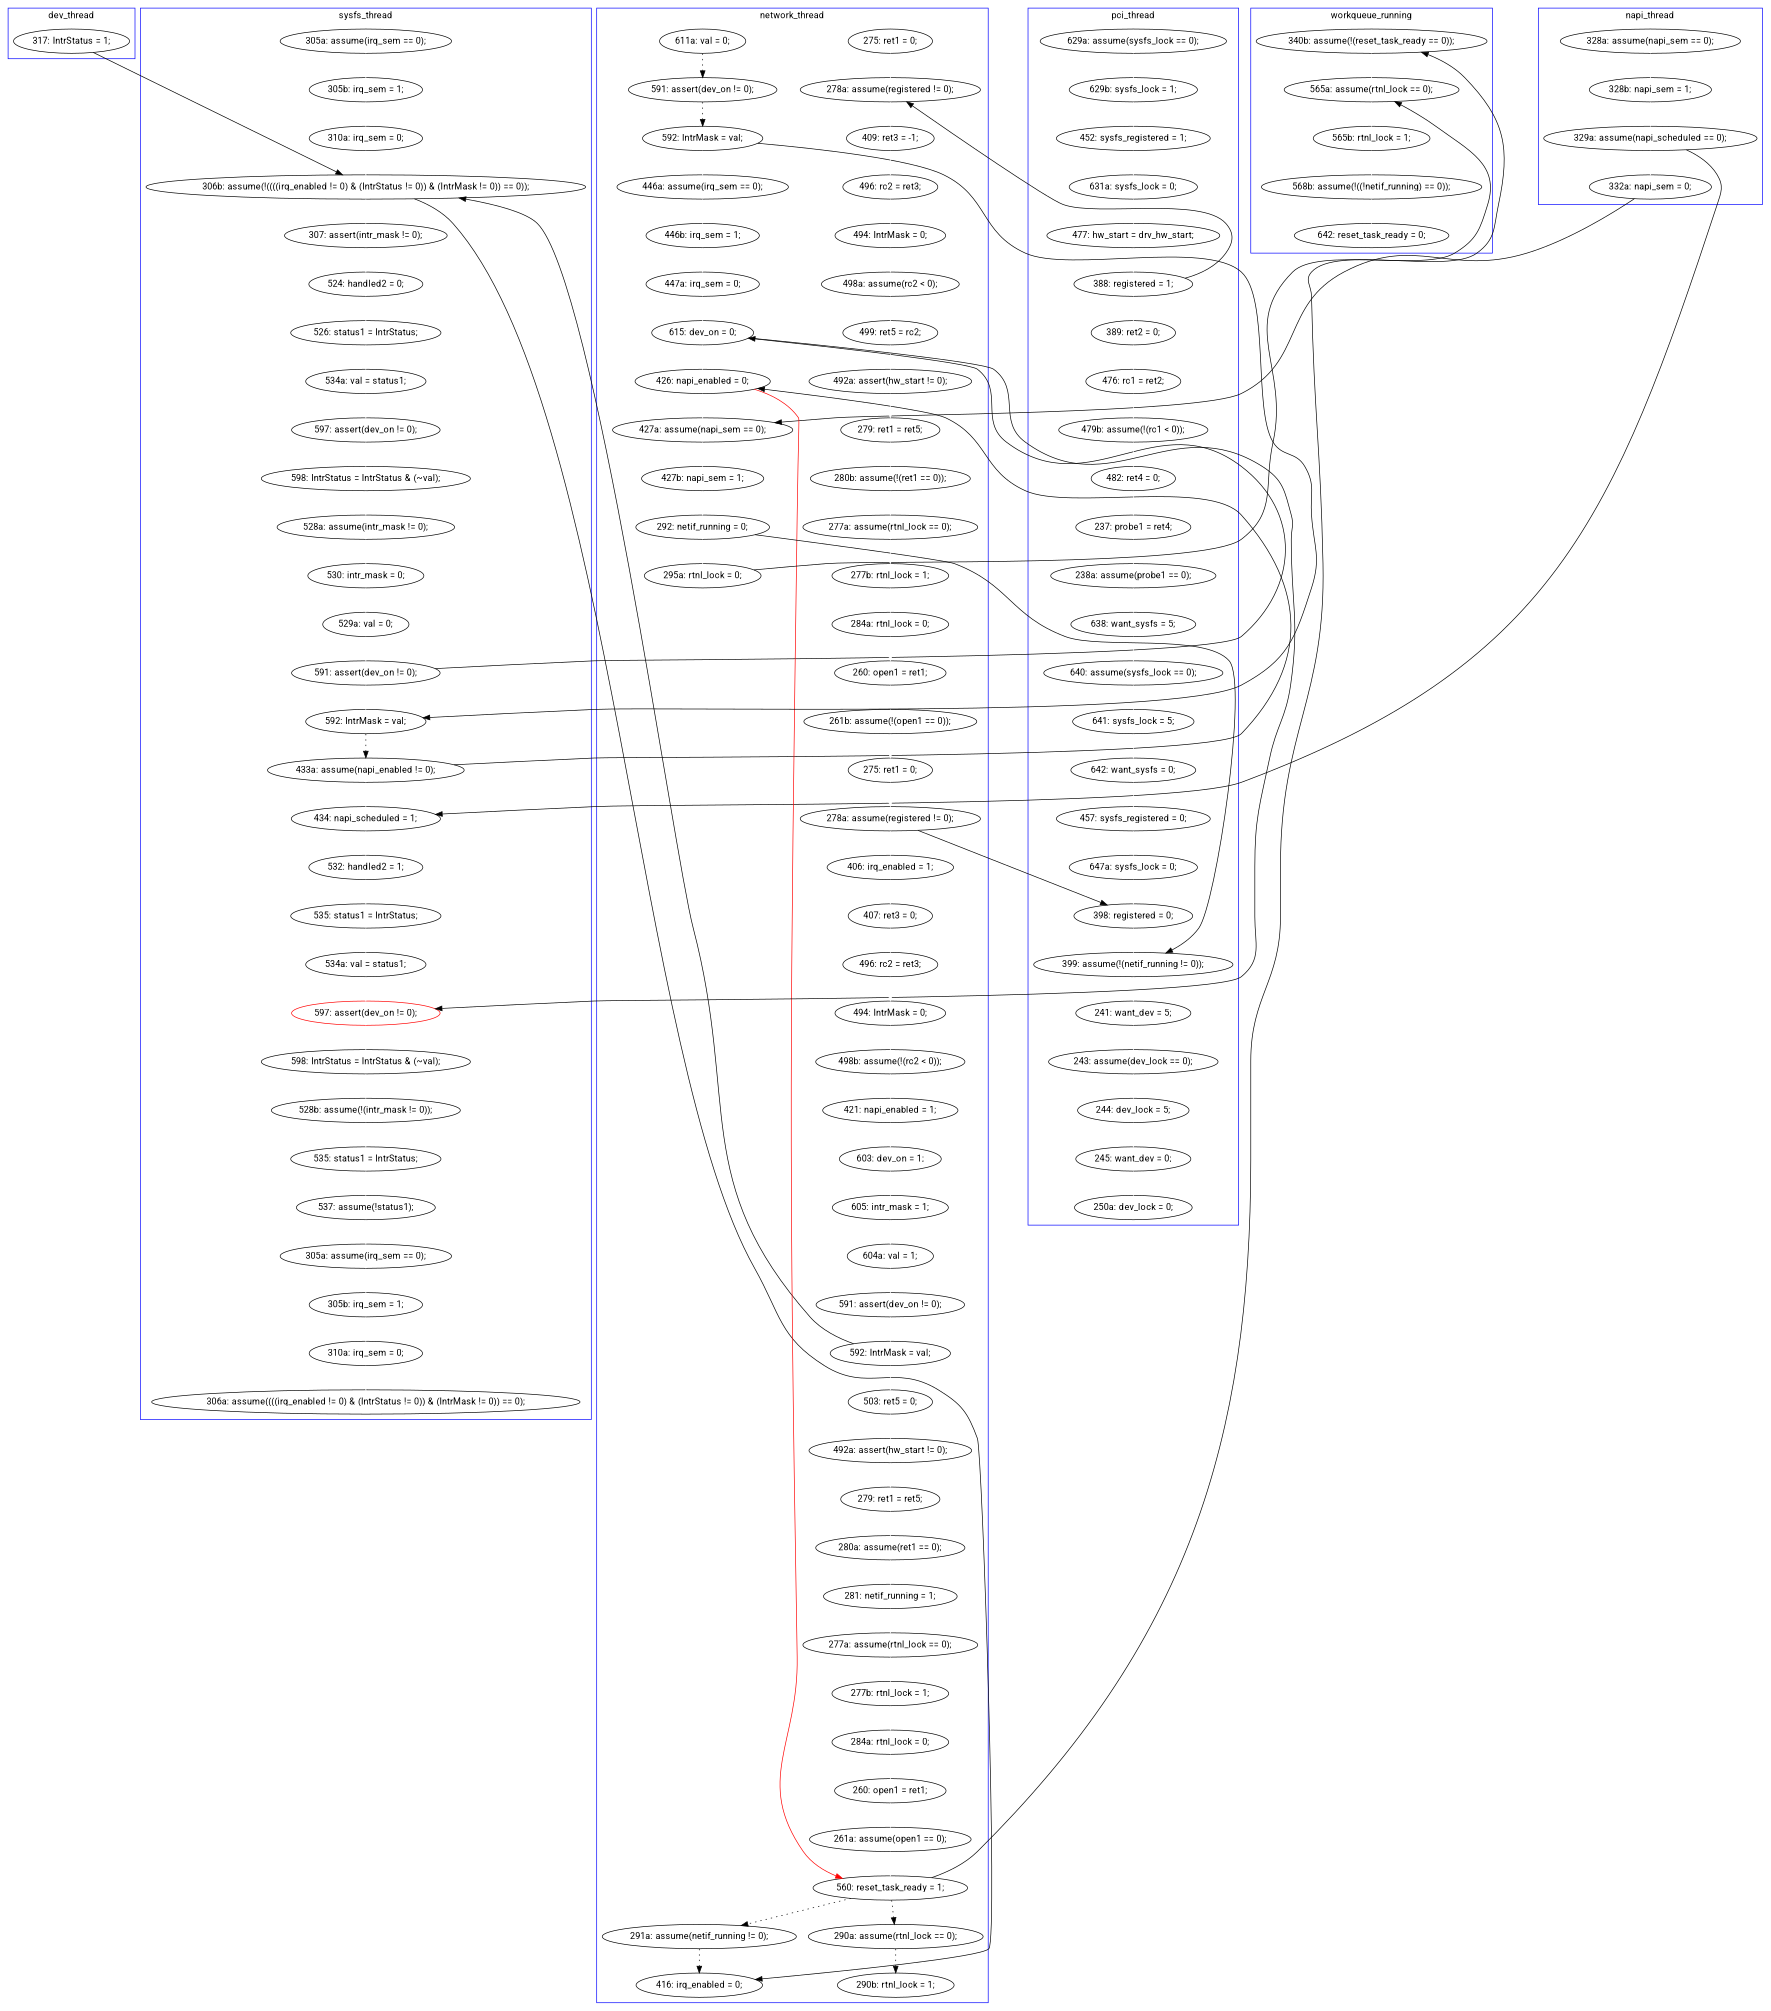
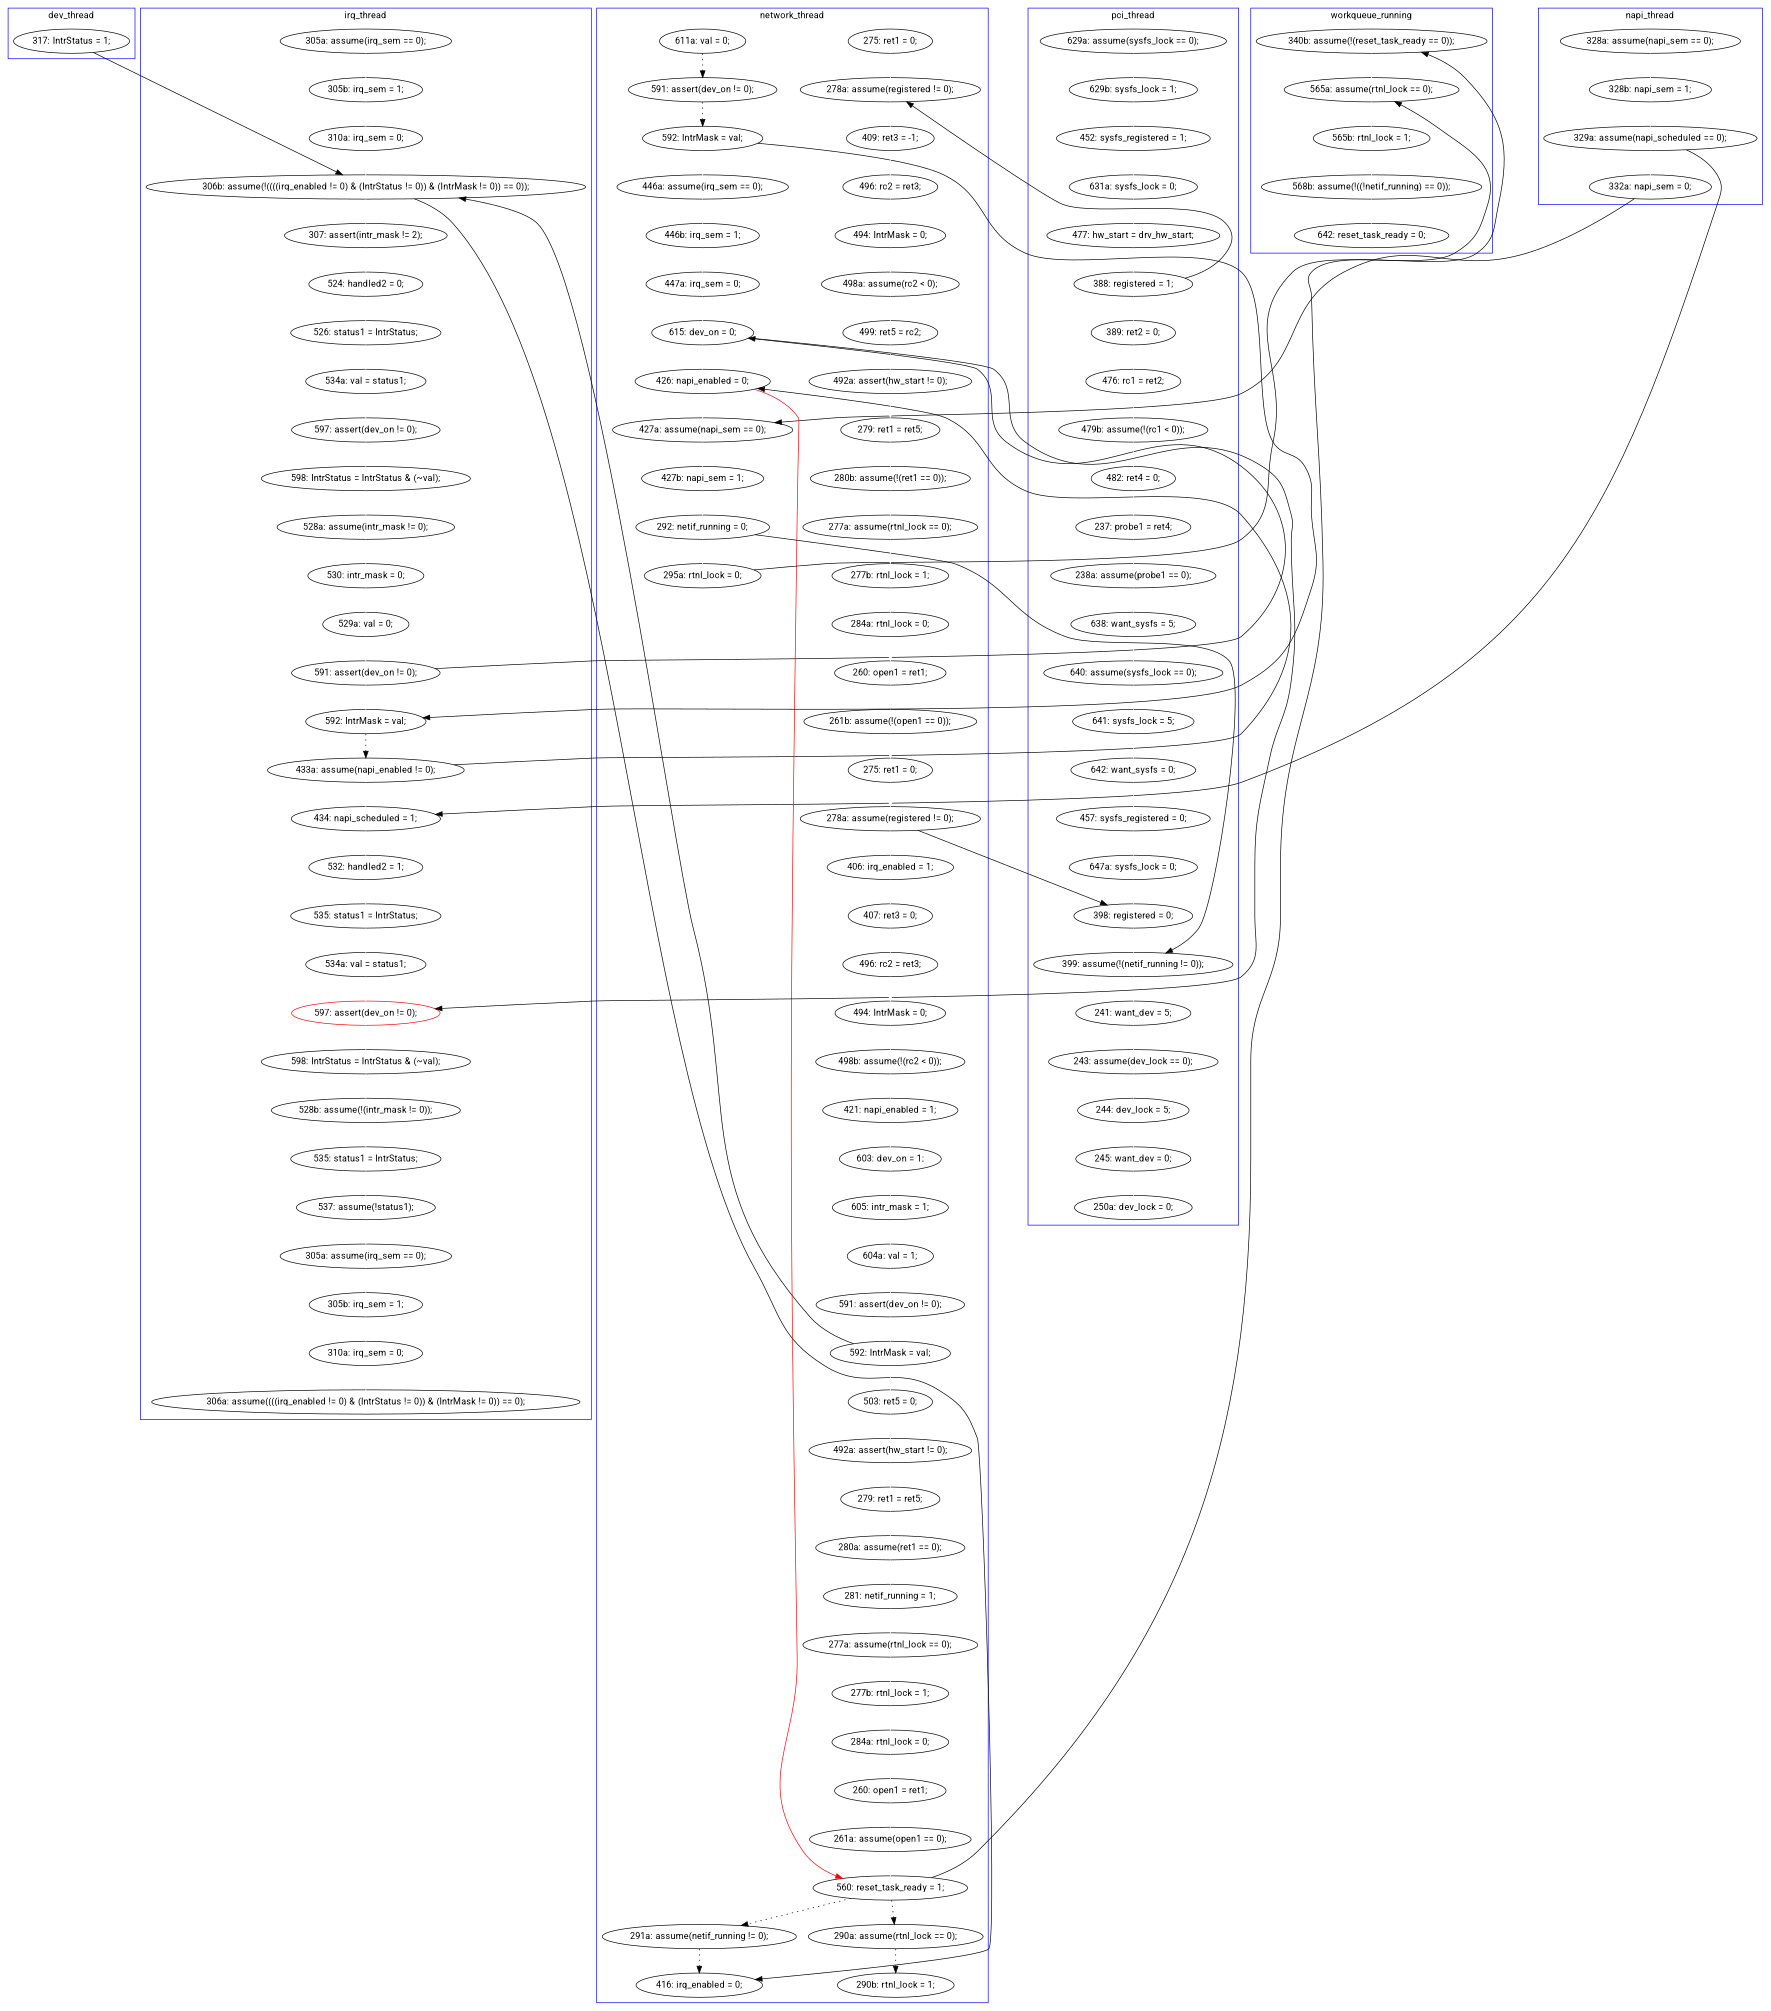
(366, 16) -> (366, 16)
(366, 236) -> (366, 236)
